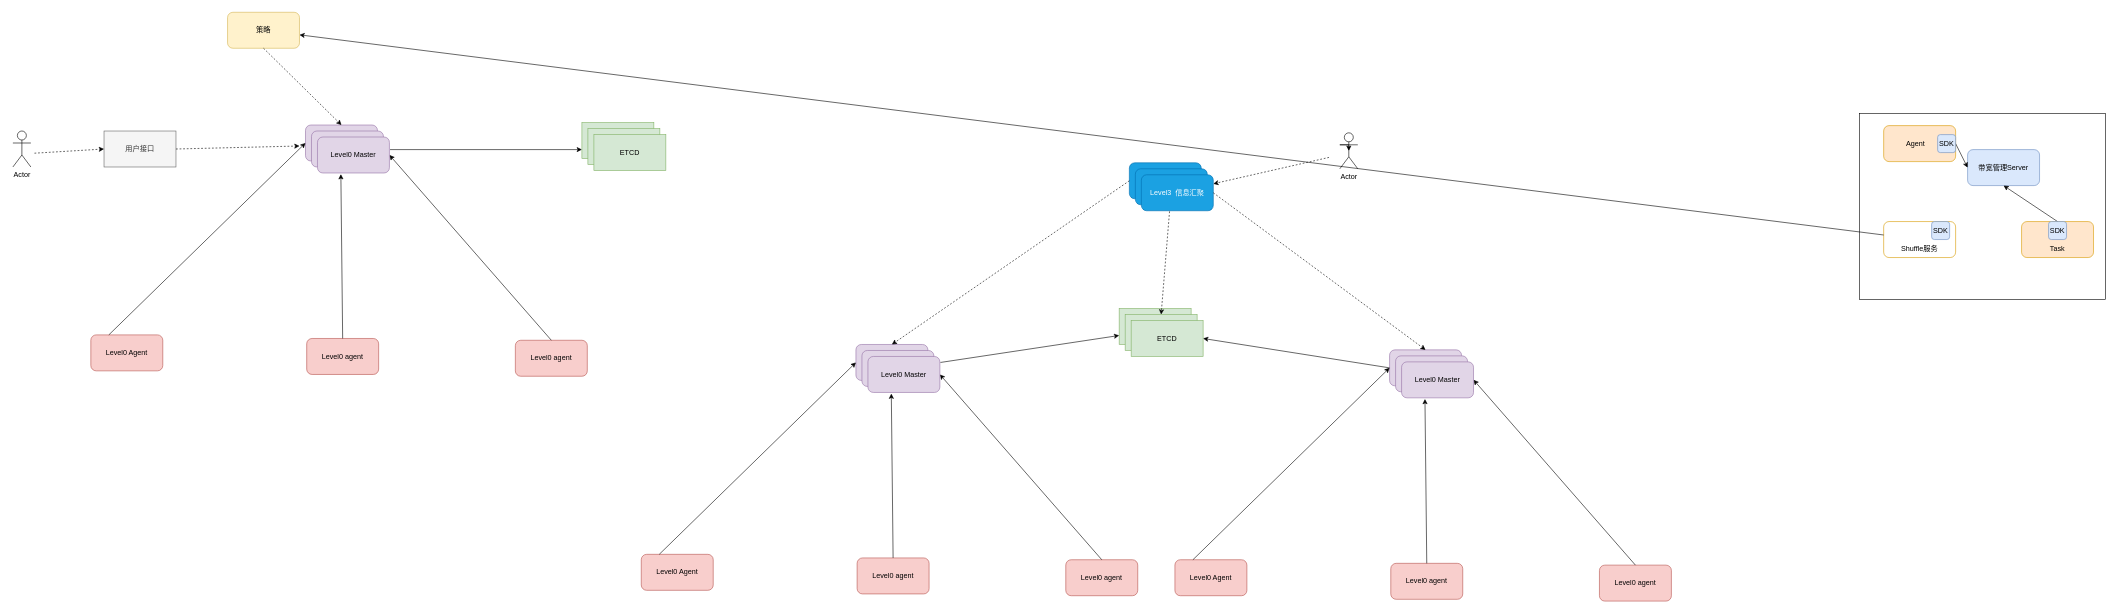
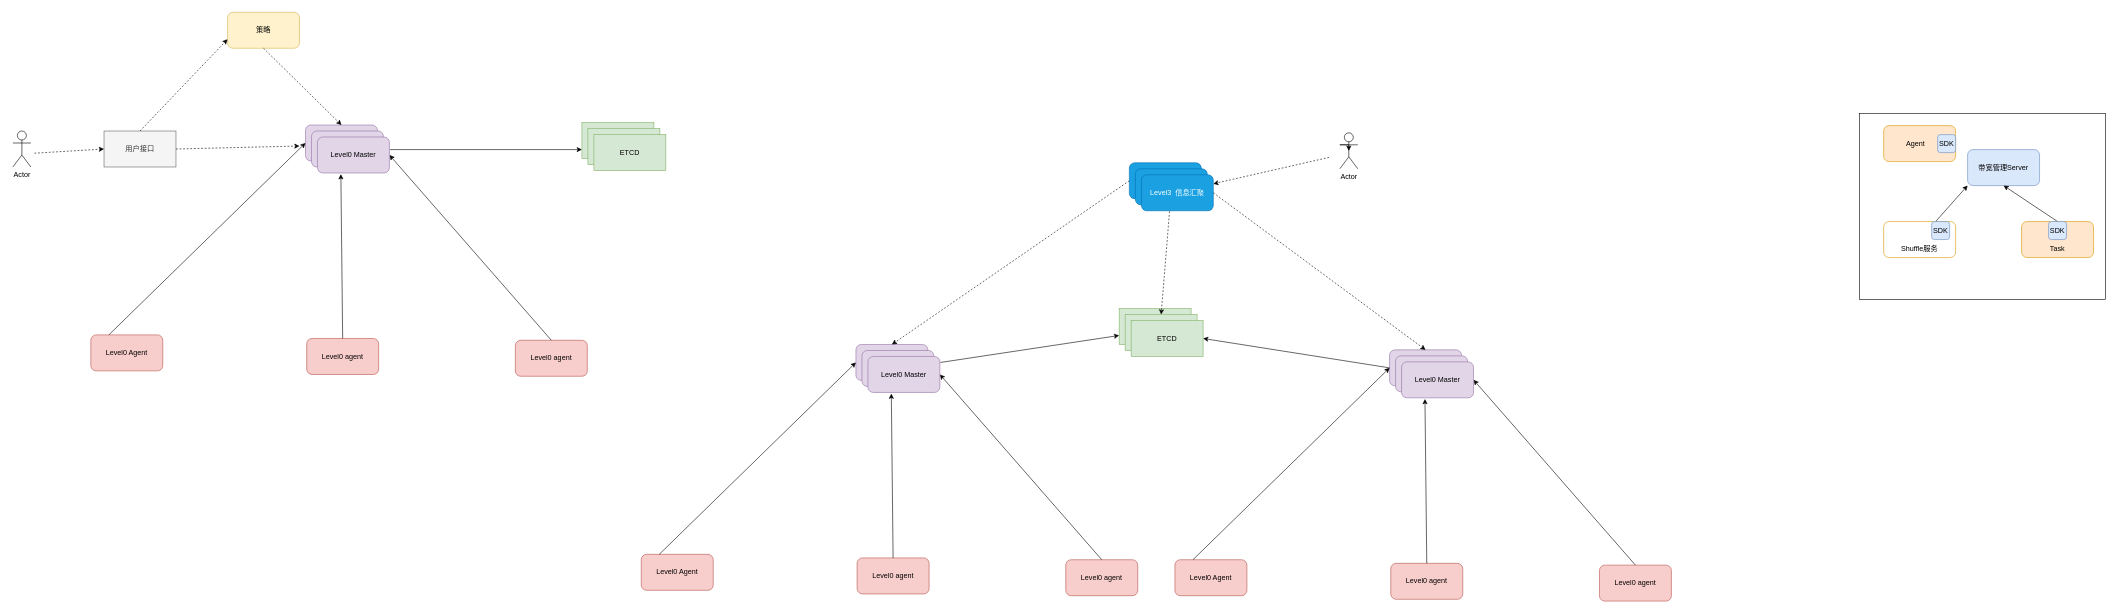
none -> (202, 65)
(802, 98) -> (1951, 205)
(1961, 154) -> none
